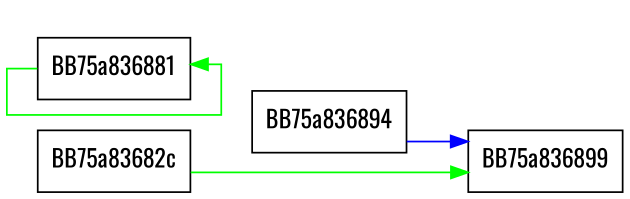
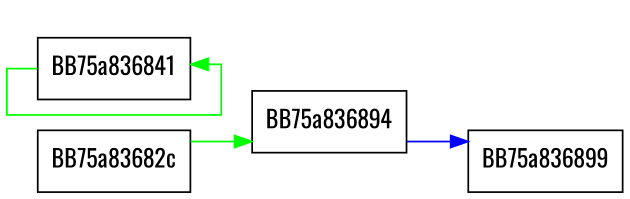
(114, 69) -> (114, 69)
(321, 172) -> (213, 142)
